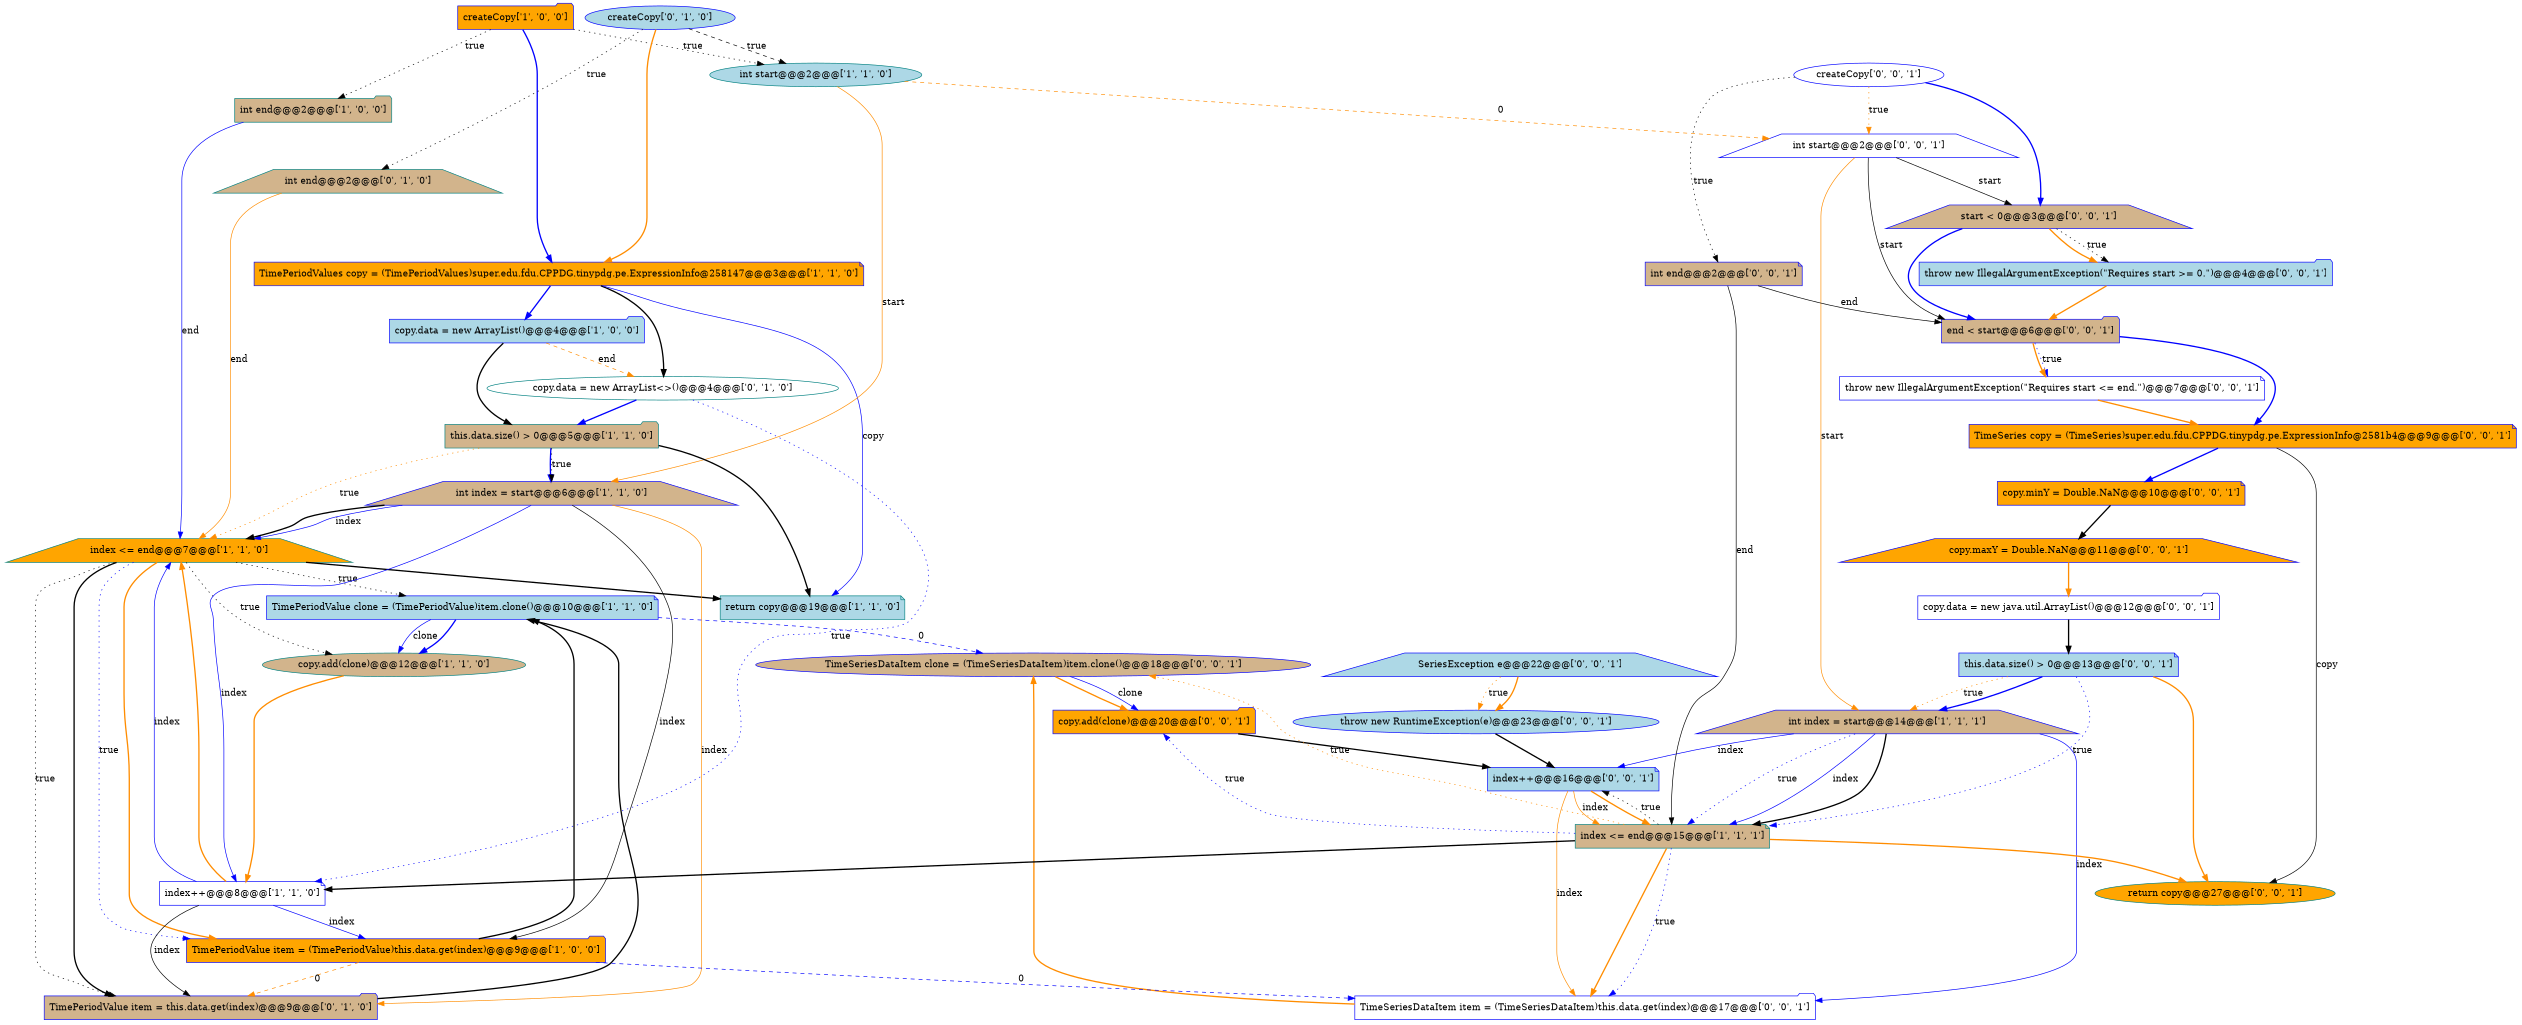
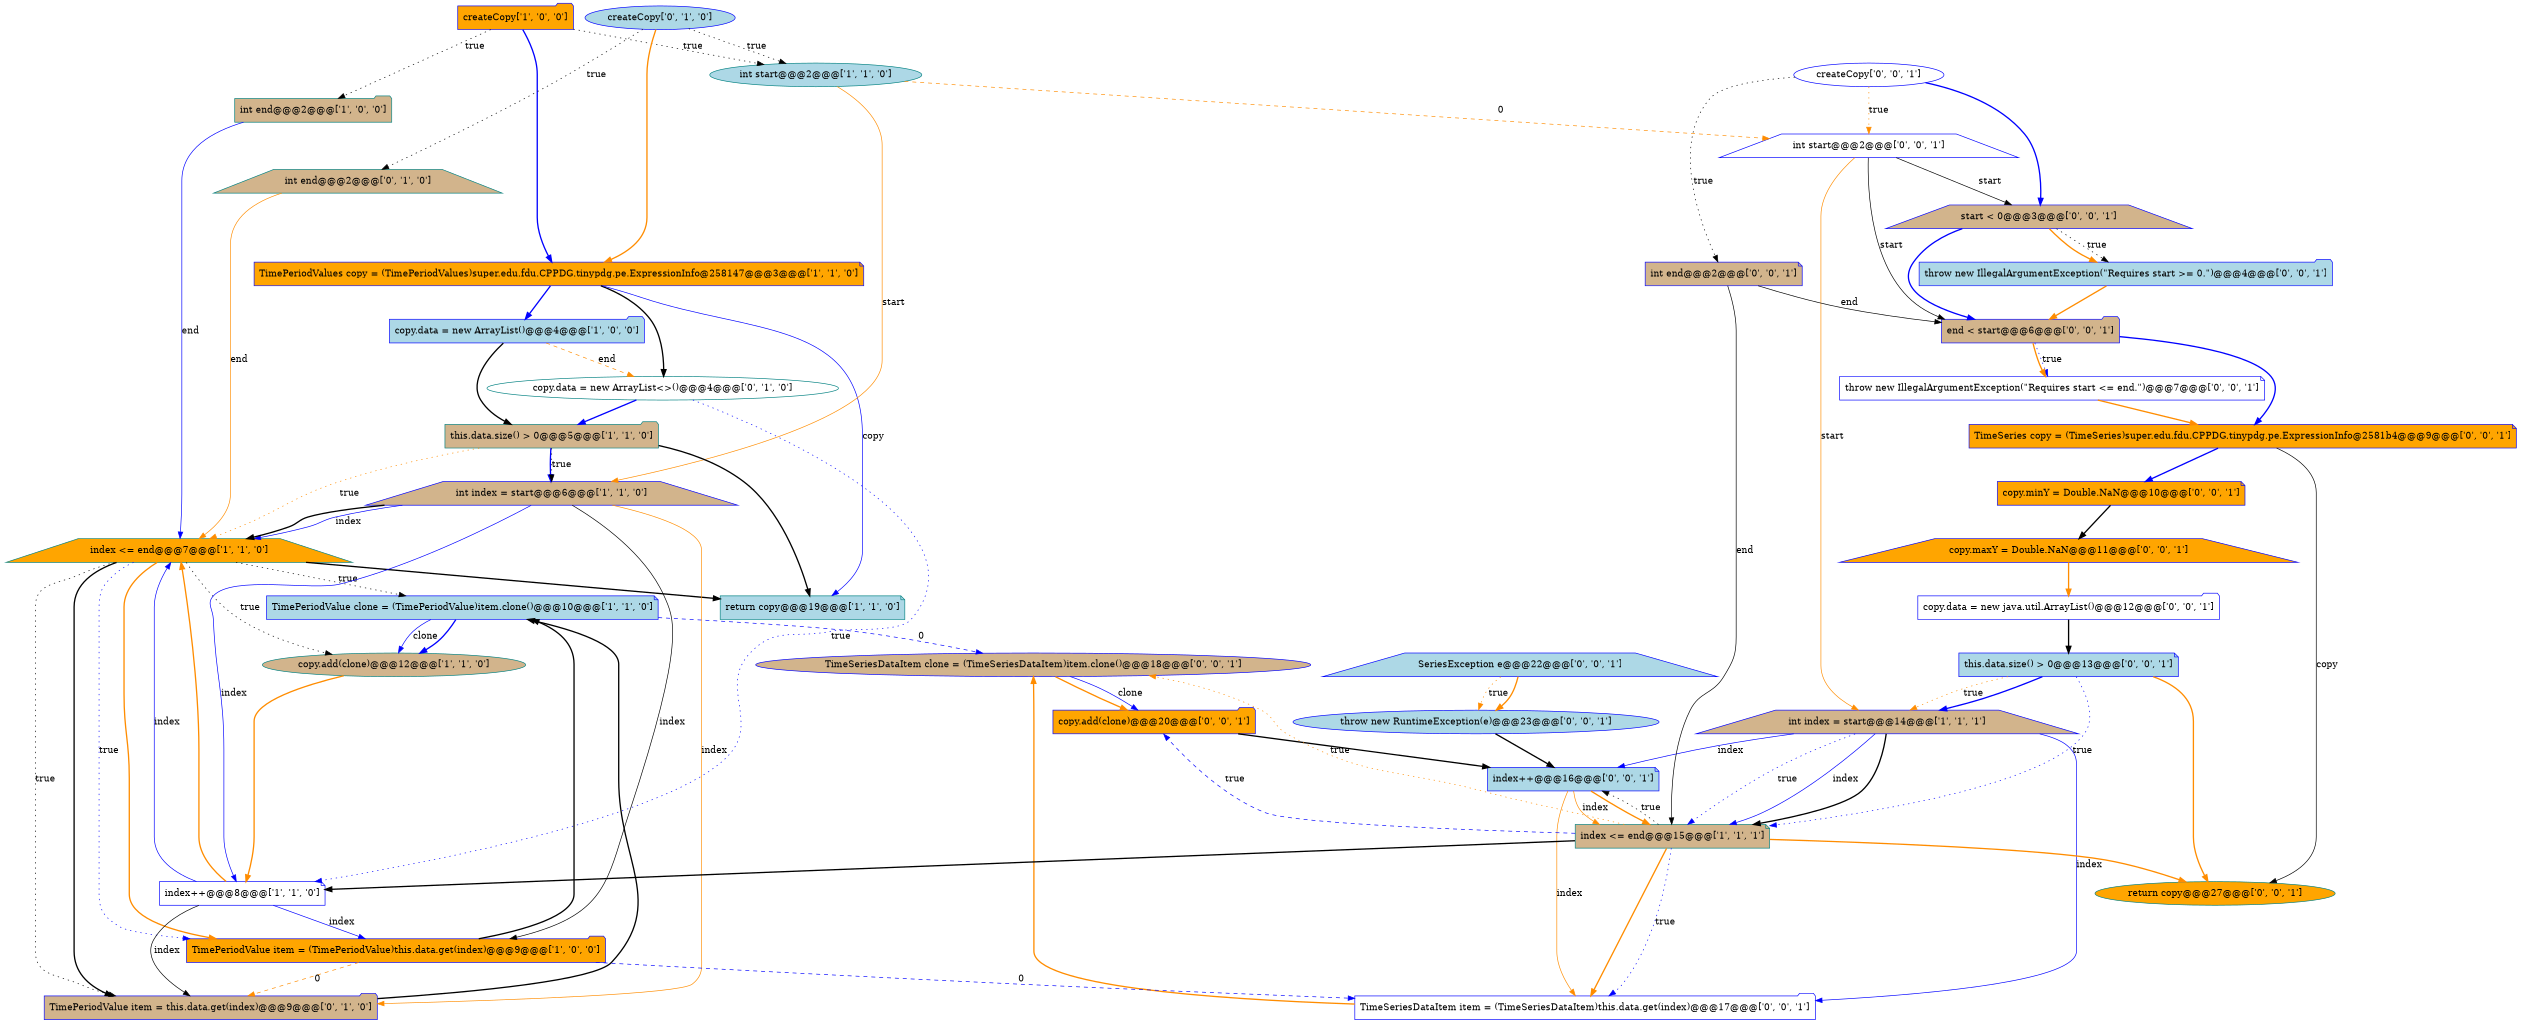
(734, 45) -> (734, 45)
(1359, 824) -> (1359, 824)
